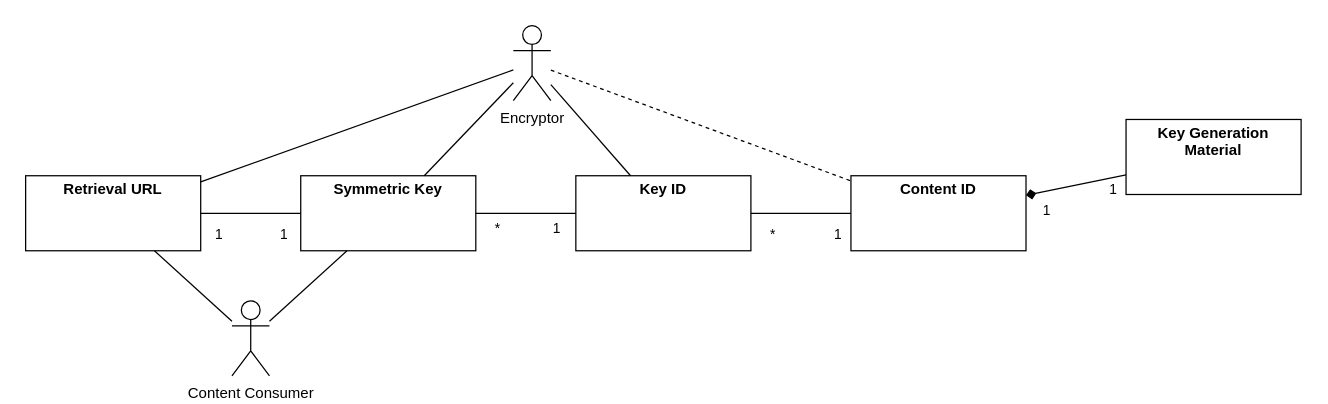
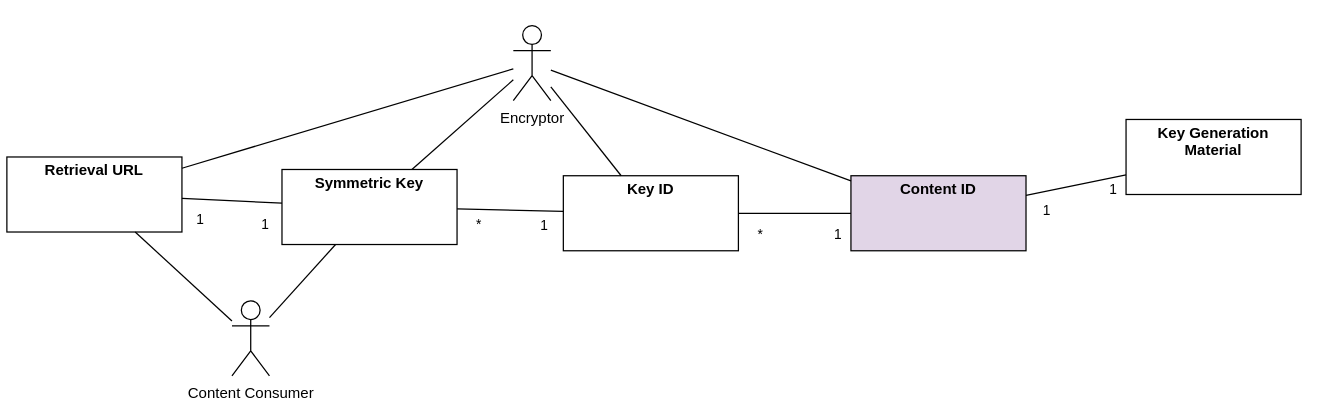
(699, 125) -> (699, 125)
(1036, 193) -> (1032, 194)
(113, 213) -> (94, 194)
(388, 213) -> (369, 207)
(663, 213) -> (651, 213)
(938, 213) -> (938, 213)
